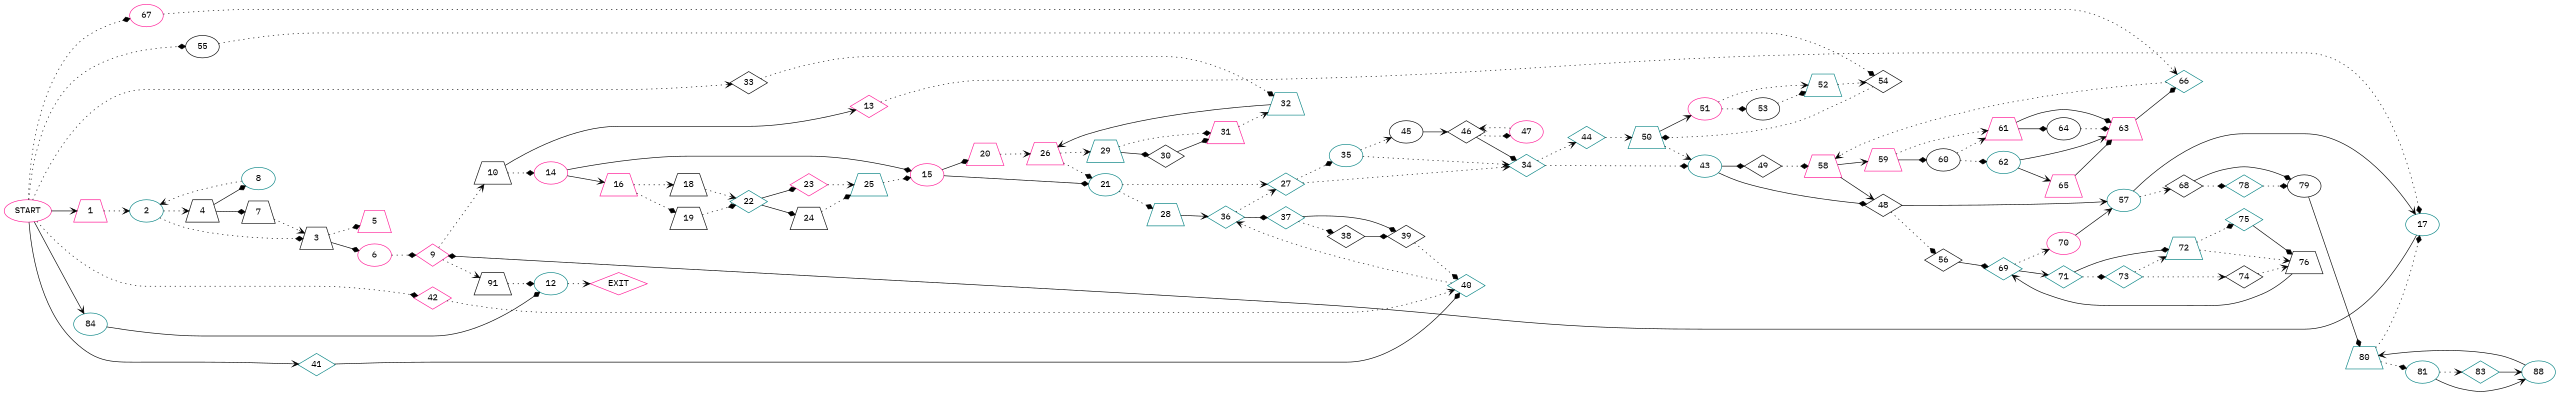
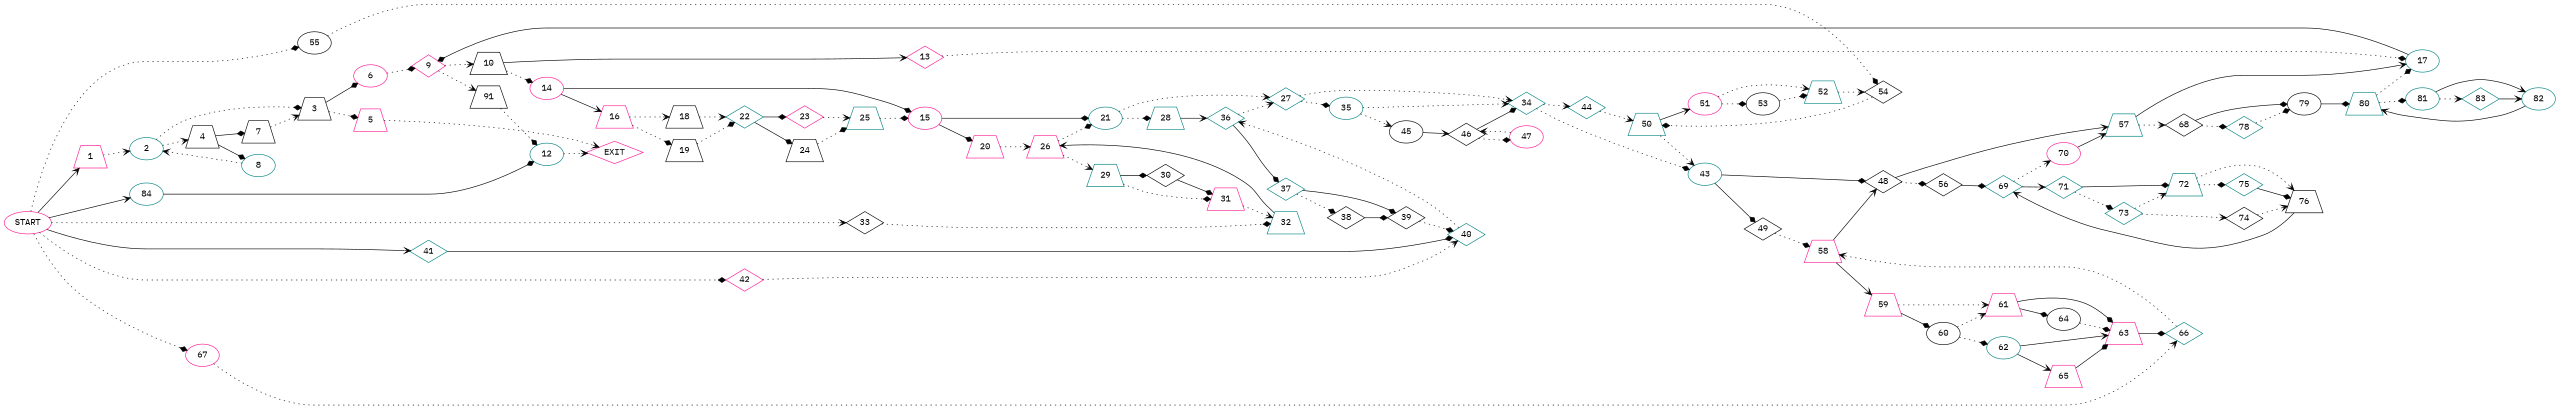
none -> (489, 127)
(2124, 200) -> (2124, 125)
(2539, 372) -> (2539, 99)
